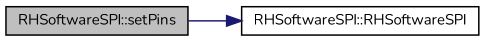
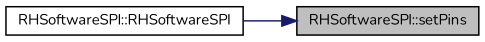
(207, 21) -> (262, 21)
